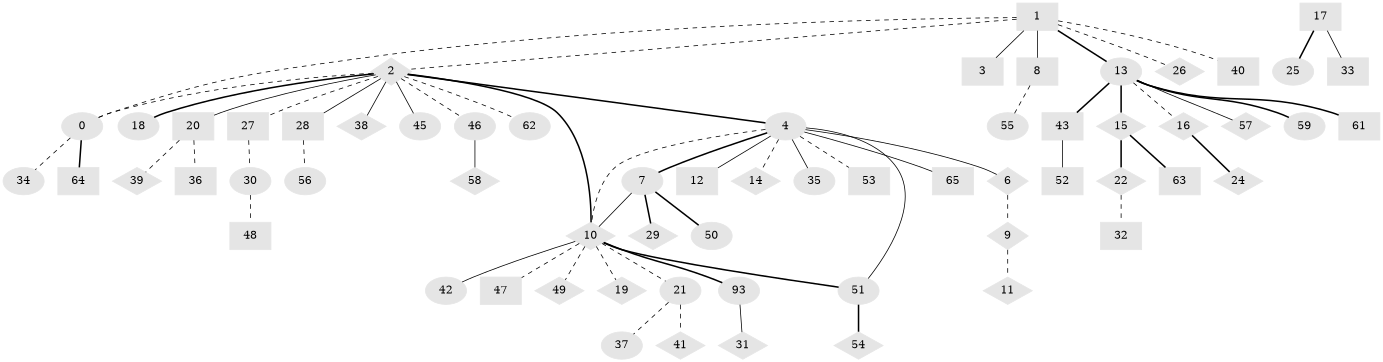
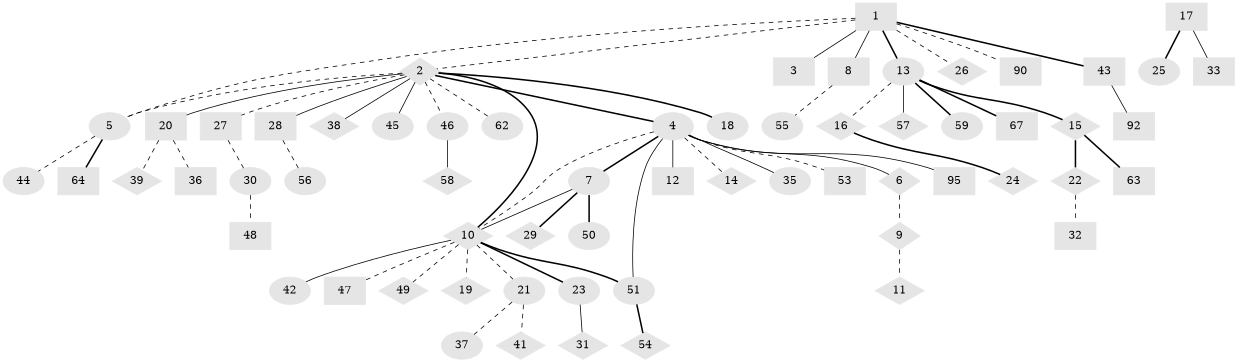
(1238, 72) -> (1021, 72)
(1093, 98) -> (990, 44)
(82, 126) -> (110, 126)
(1359, 126) -> (1017, 126)
(24, 181) -> (24, 181)
(953, 181) -> (954, 181)
(1063, 181) -> (1134, 126)
(739, 291) -> (579, 291)
